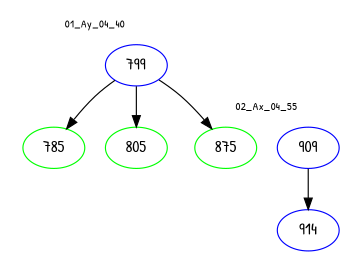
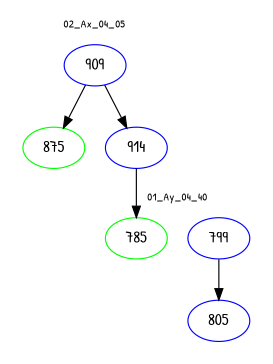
(93, 98) -> (136, 194)
(267, 107) -> (95, 25)
(193, 108) -> (77, 101)
(136, 148) -> (219, 321)
